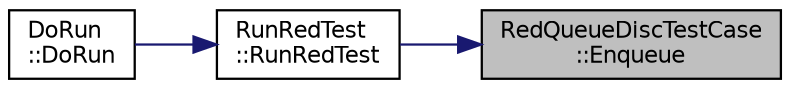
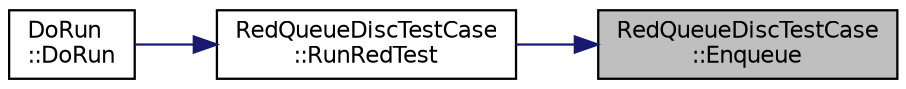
(308, 45) -> (366, 45)
